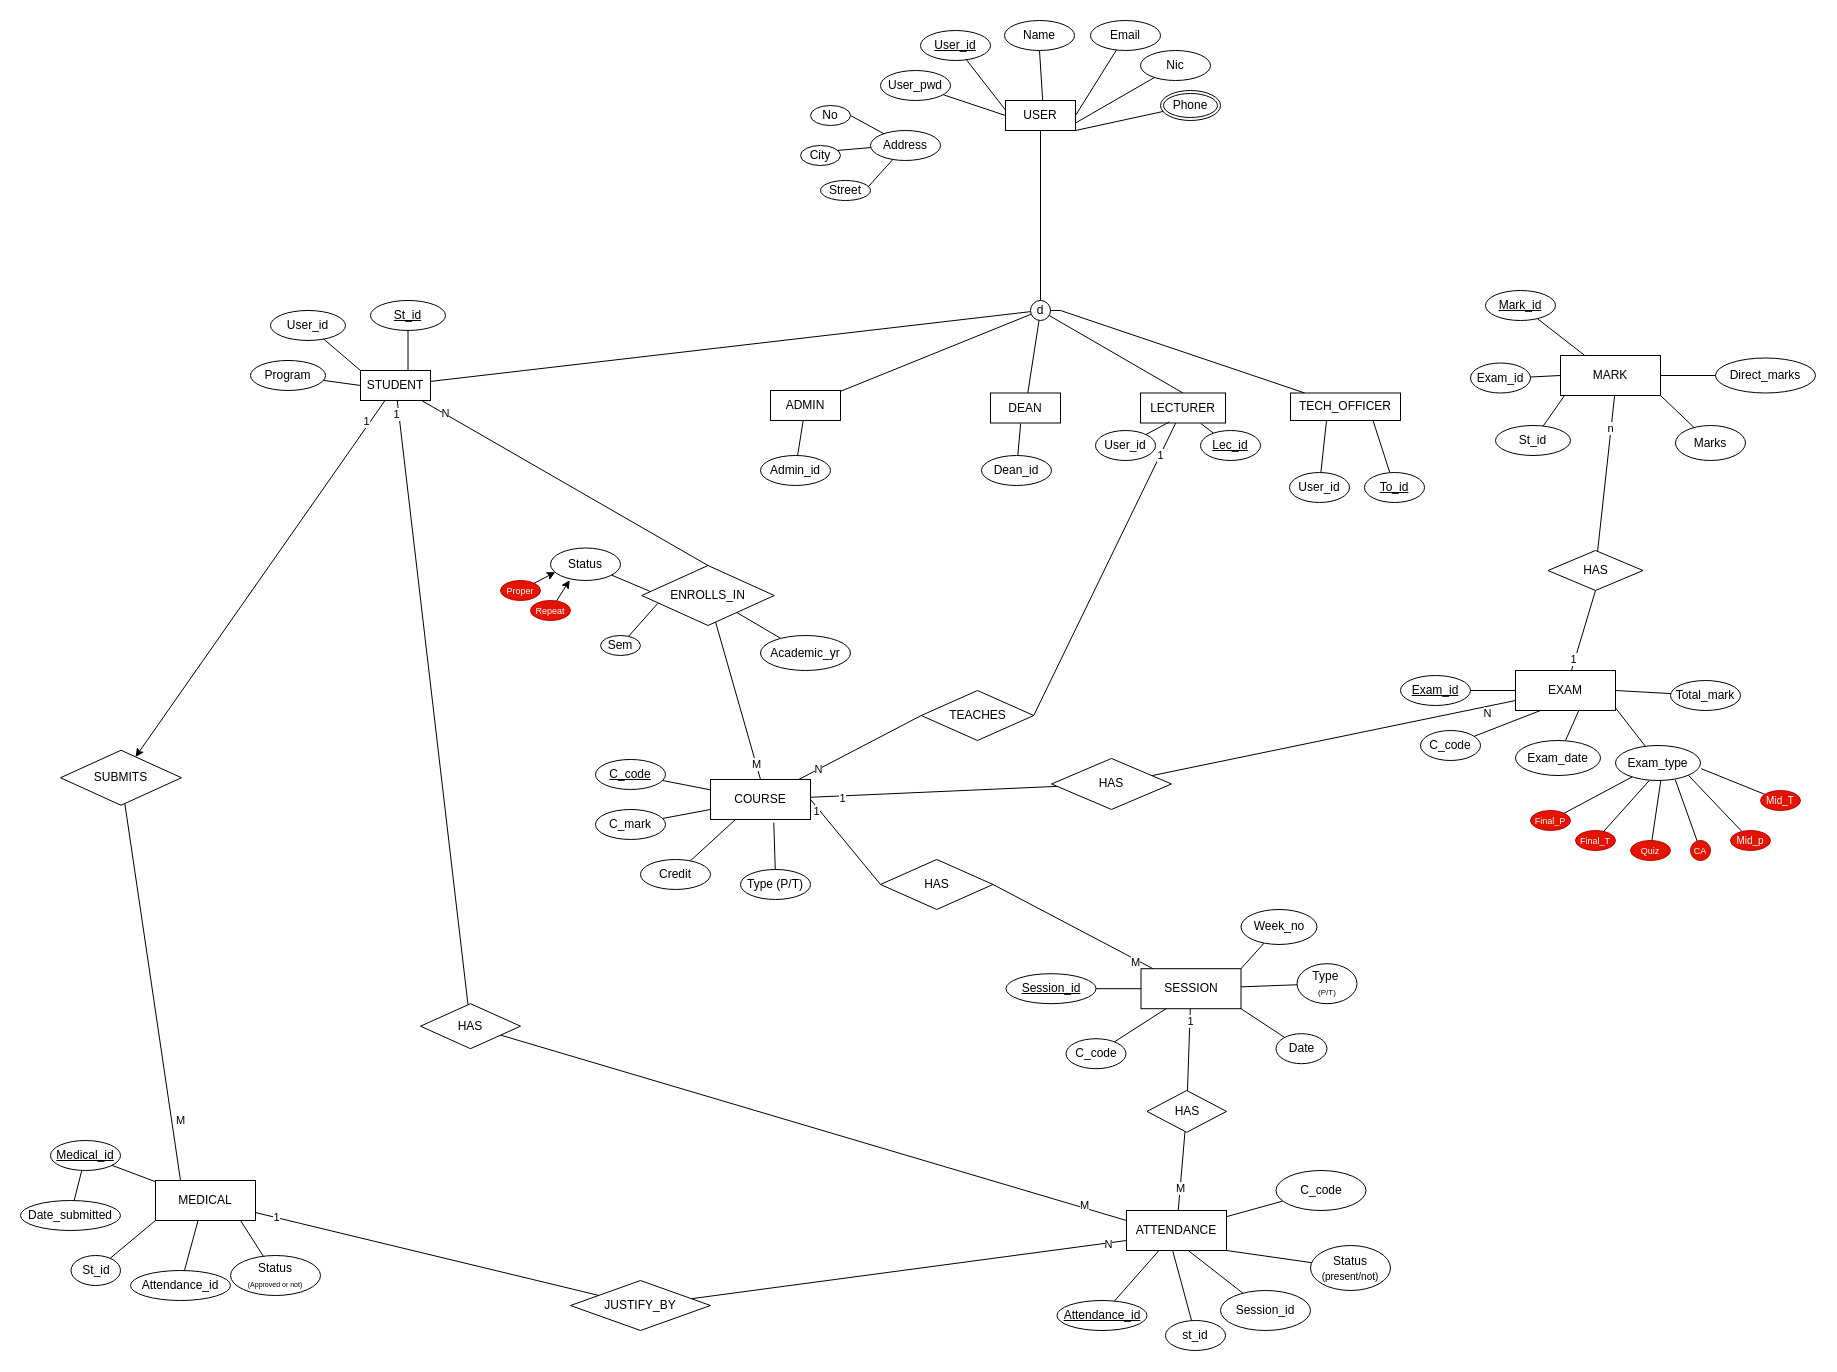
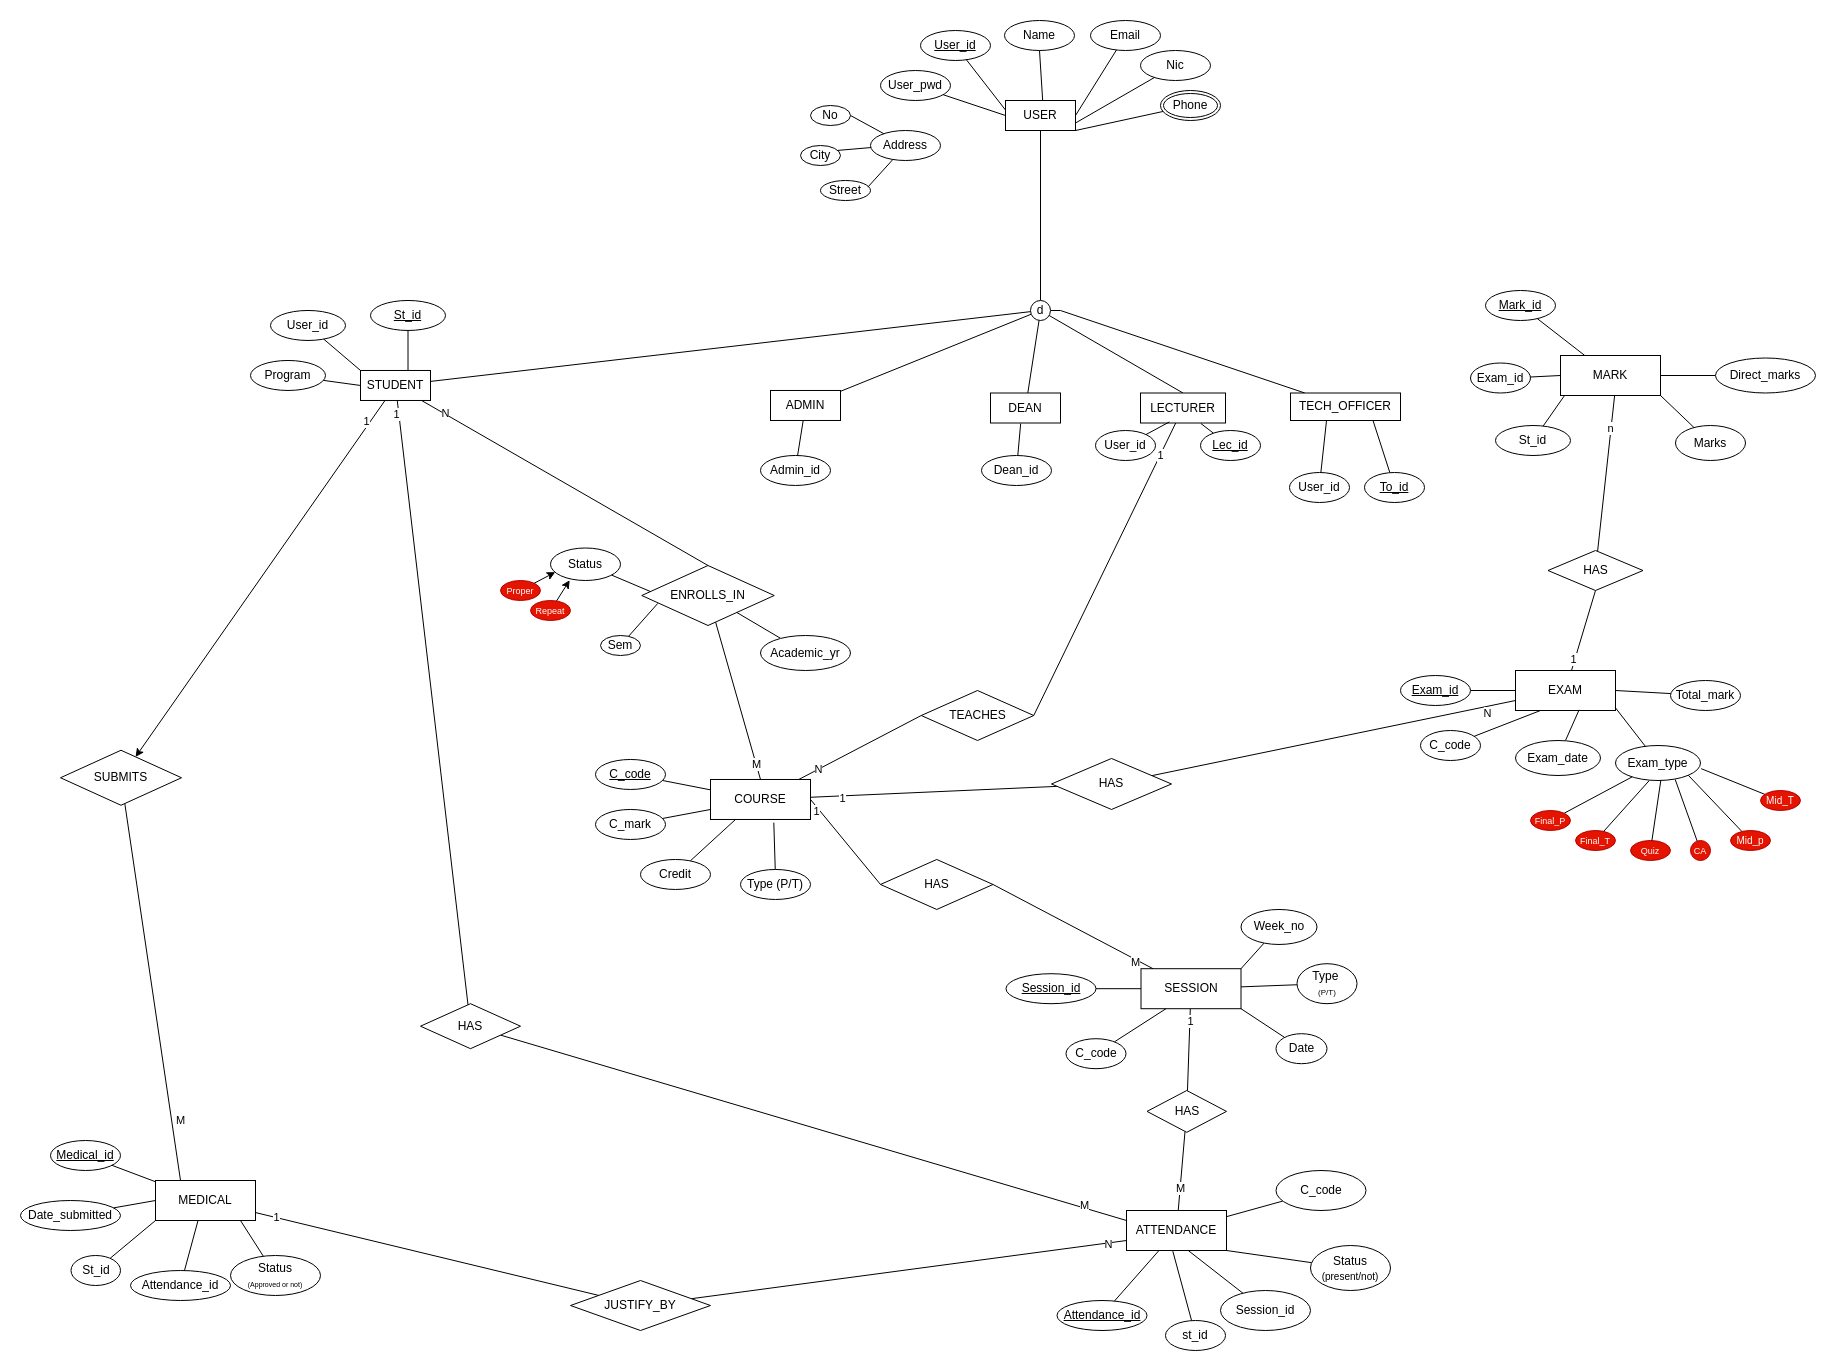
(78, 1186) -> (135, 1204)
